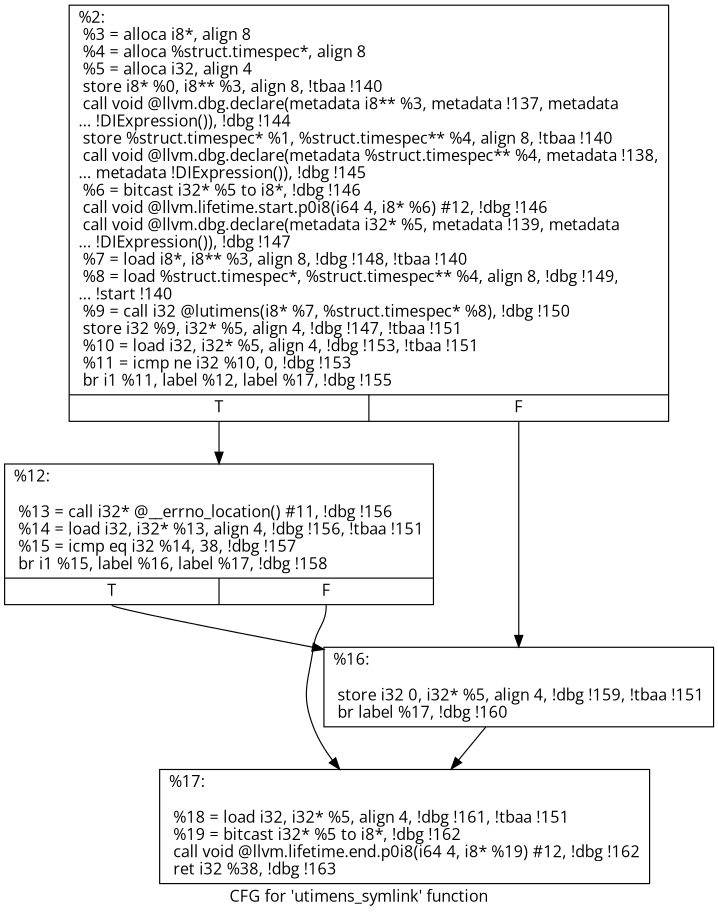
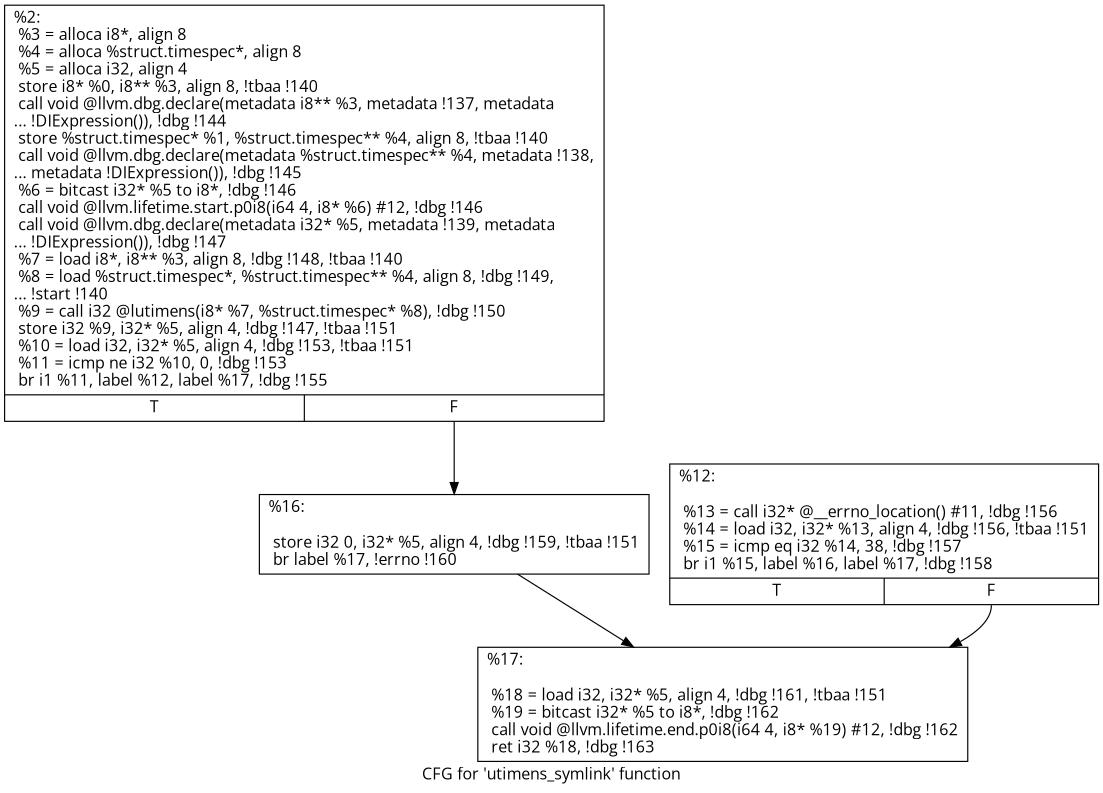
(219, 437) -> none
(212, 628) -> none
(421, 713) -> (363, 560)
(253, 870) -> (571, 748)
